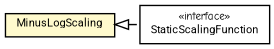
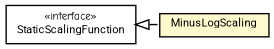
(134, 25) -> (154, 25)
